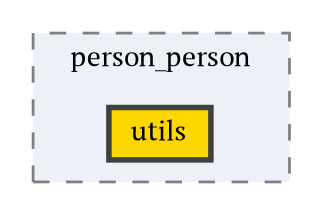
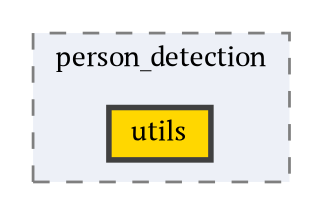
(161, 59) -> (161, 59)
